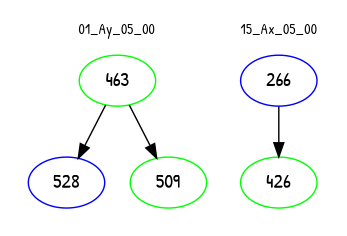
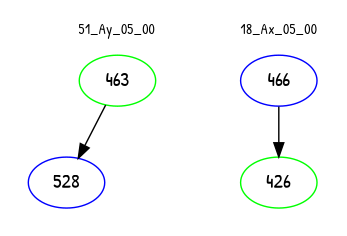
(117, 30) -> (117, 30)
(280, 30) -> (280, 30)
(279, 81) -> (279, 81)
(168, 183) -> none
